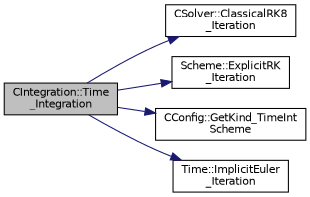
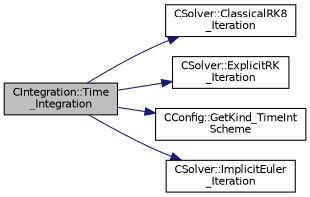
(231, 72) -> (231, 72)
(231, 176) -> (231, 176)
